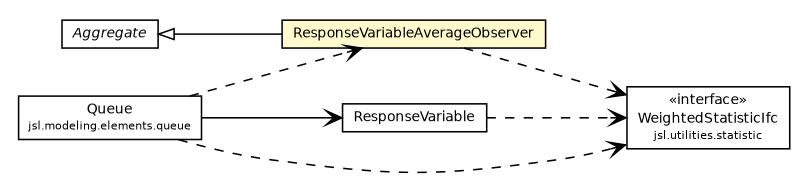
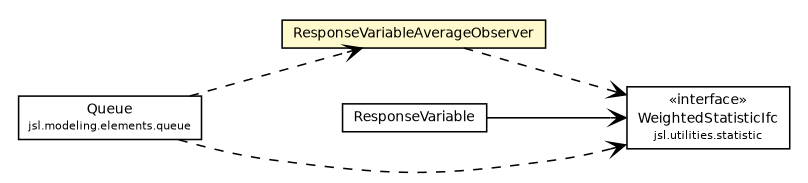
(110, 34) -> none
(264, 118) -> none
(548, 118) -> (548, 118)
